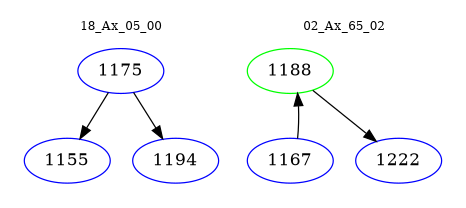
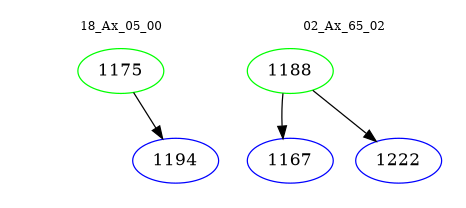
(121, 71) -> (121, 71)
(299, 122) -> (282, 110)
(67, 161) -> none
